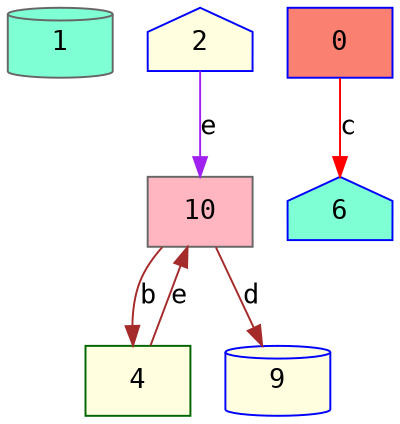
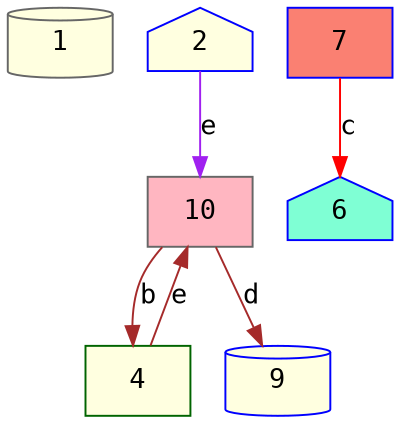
(60, 43) -> (60, 43)
(340, 43) -> (340, 43)
